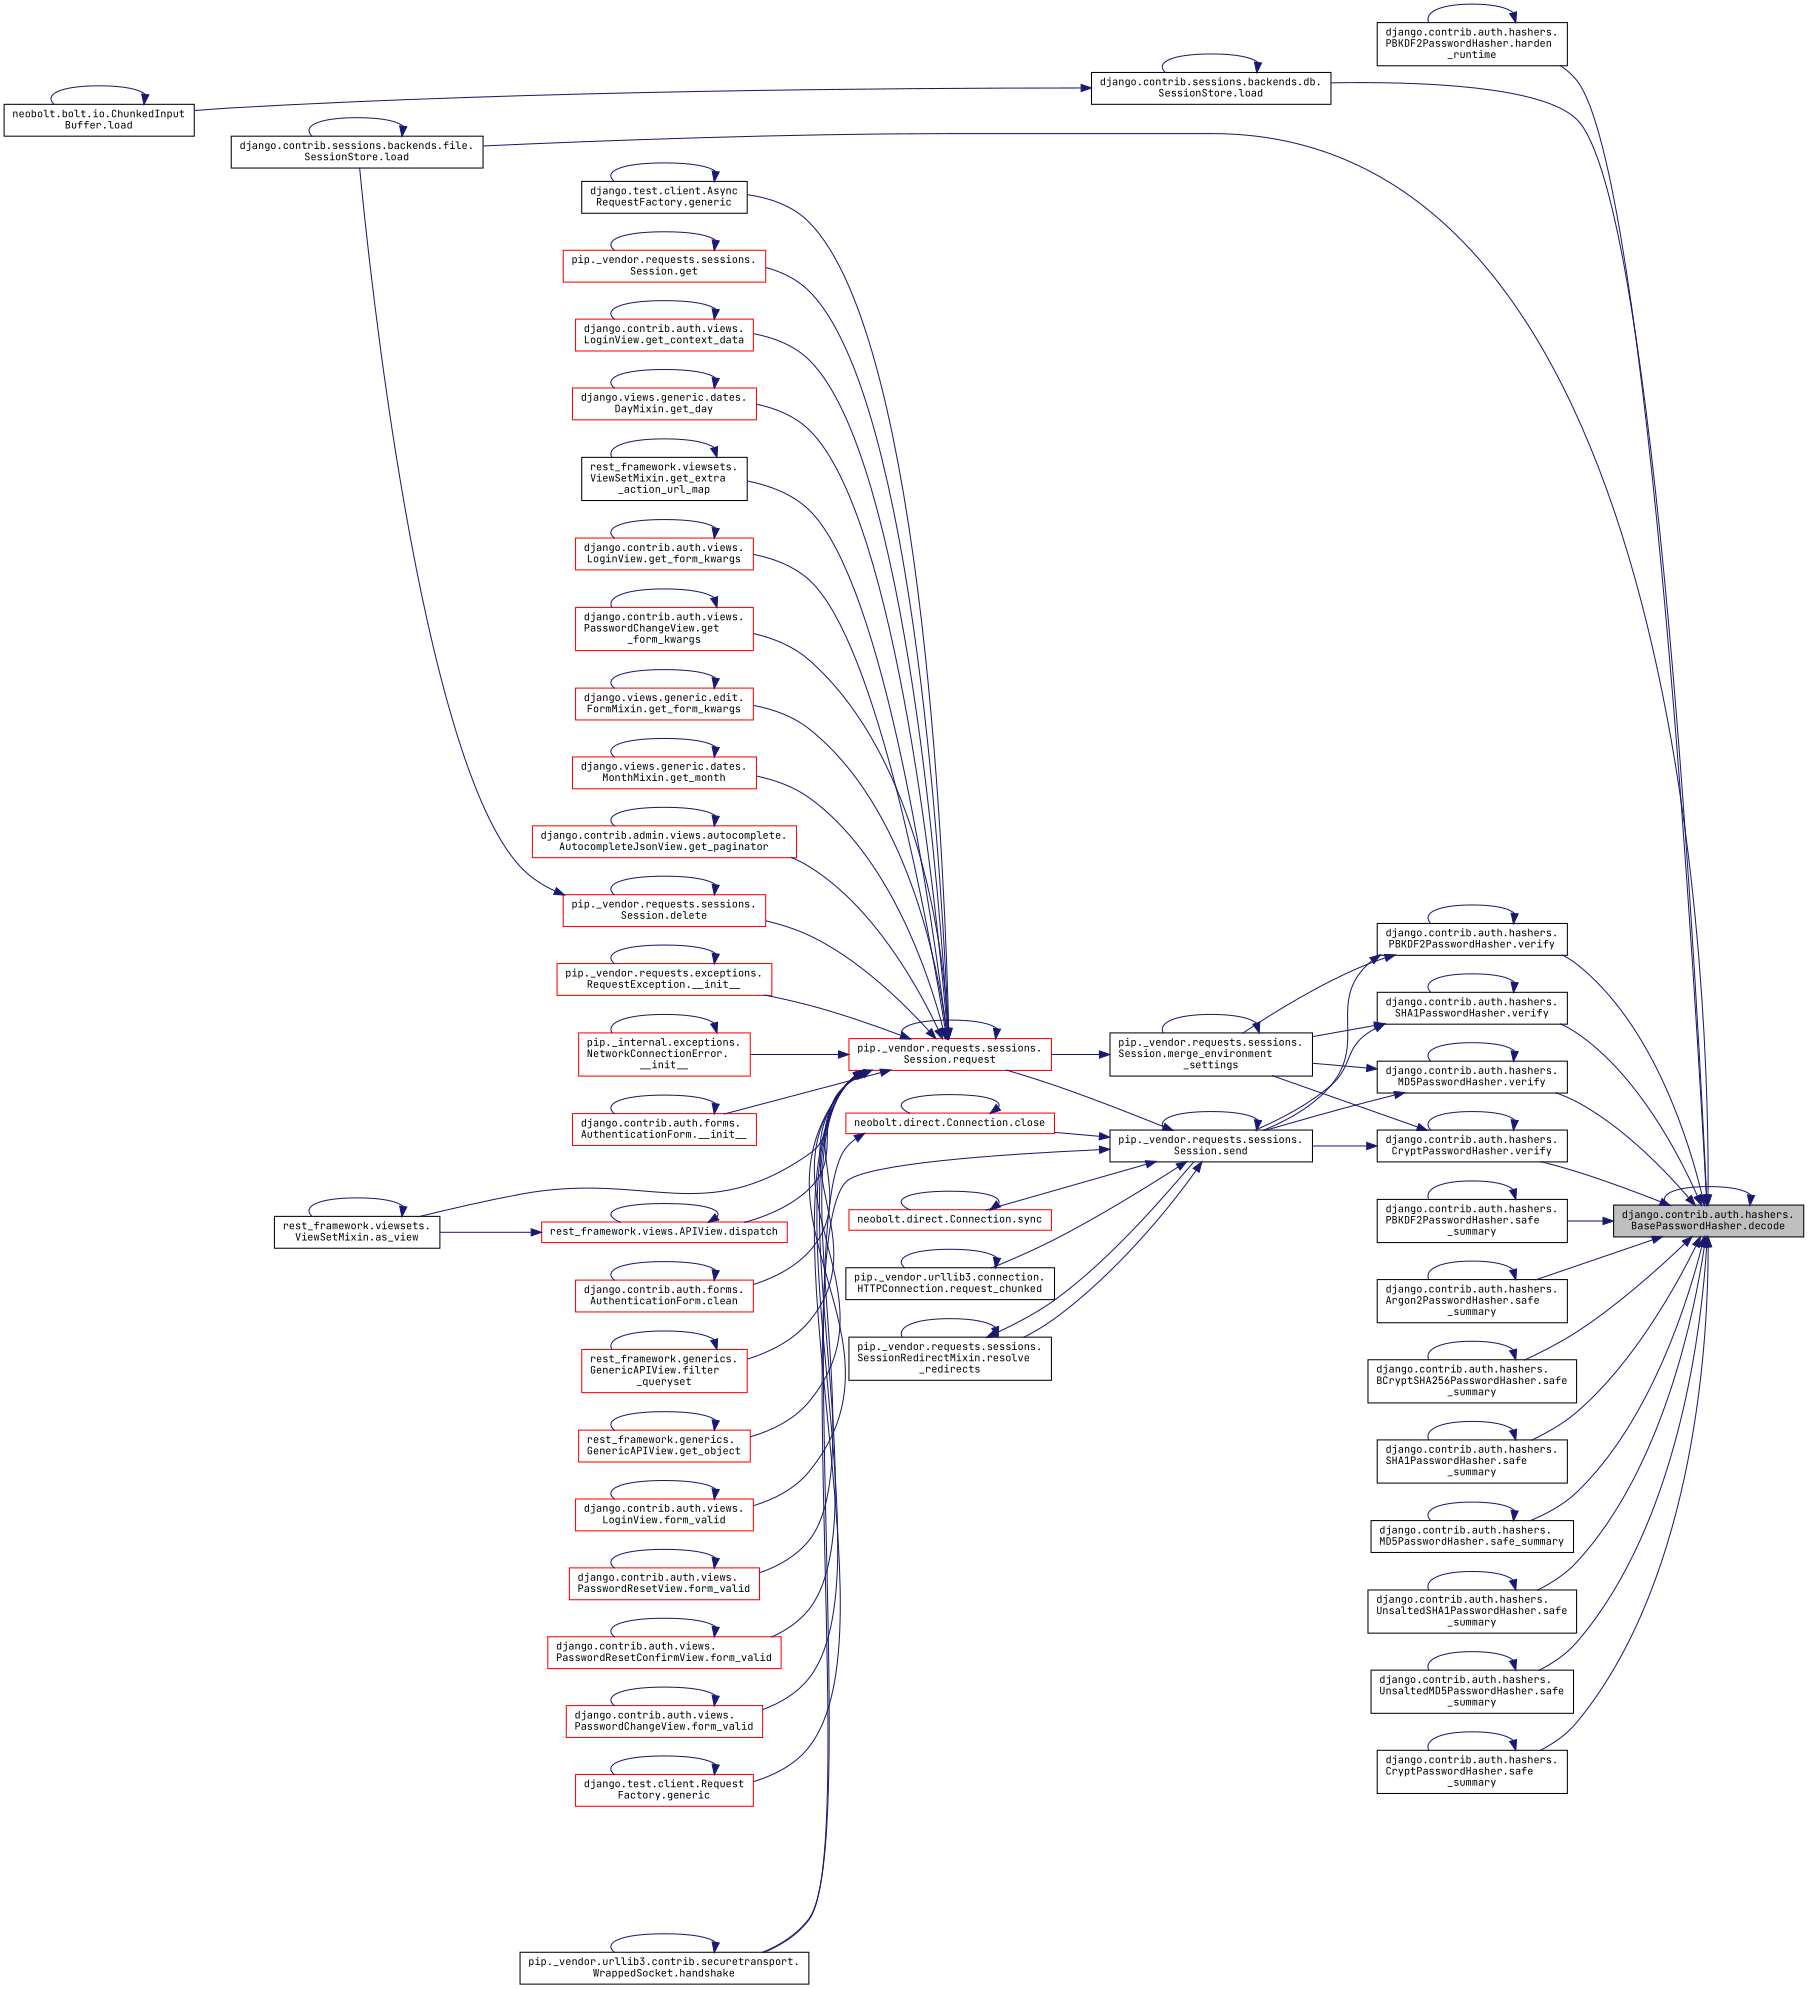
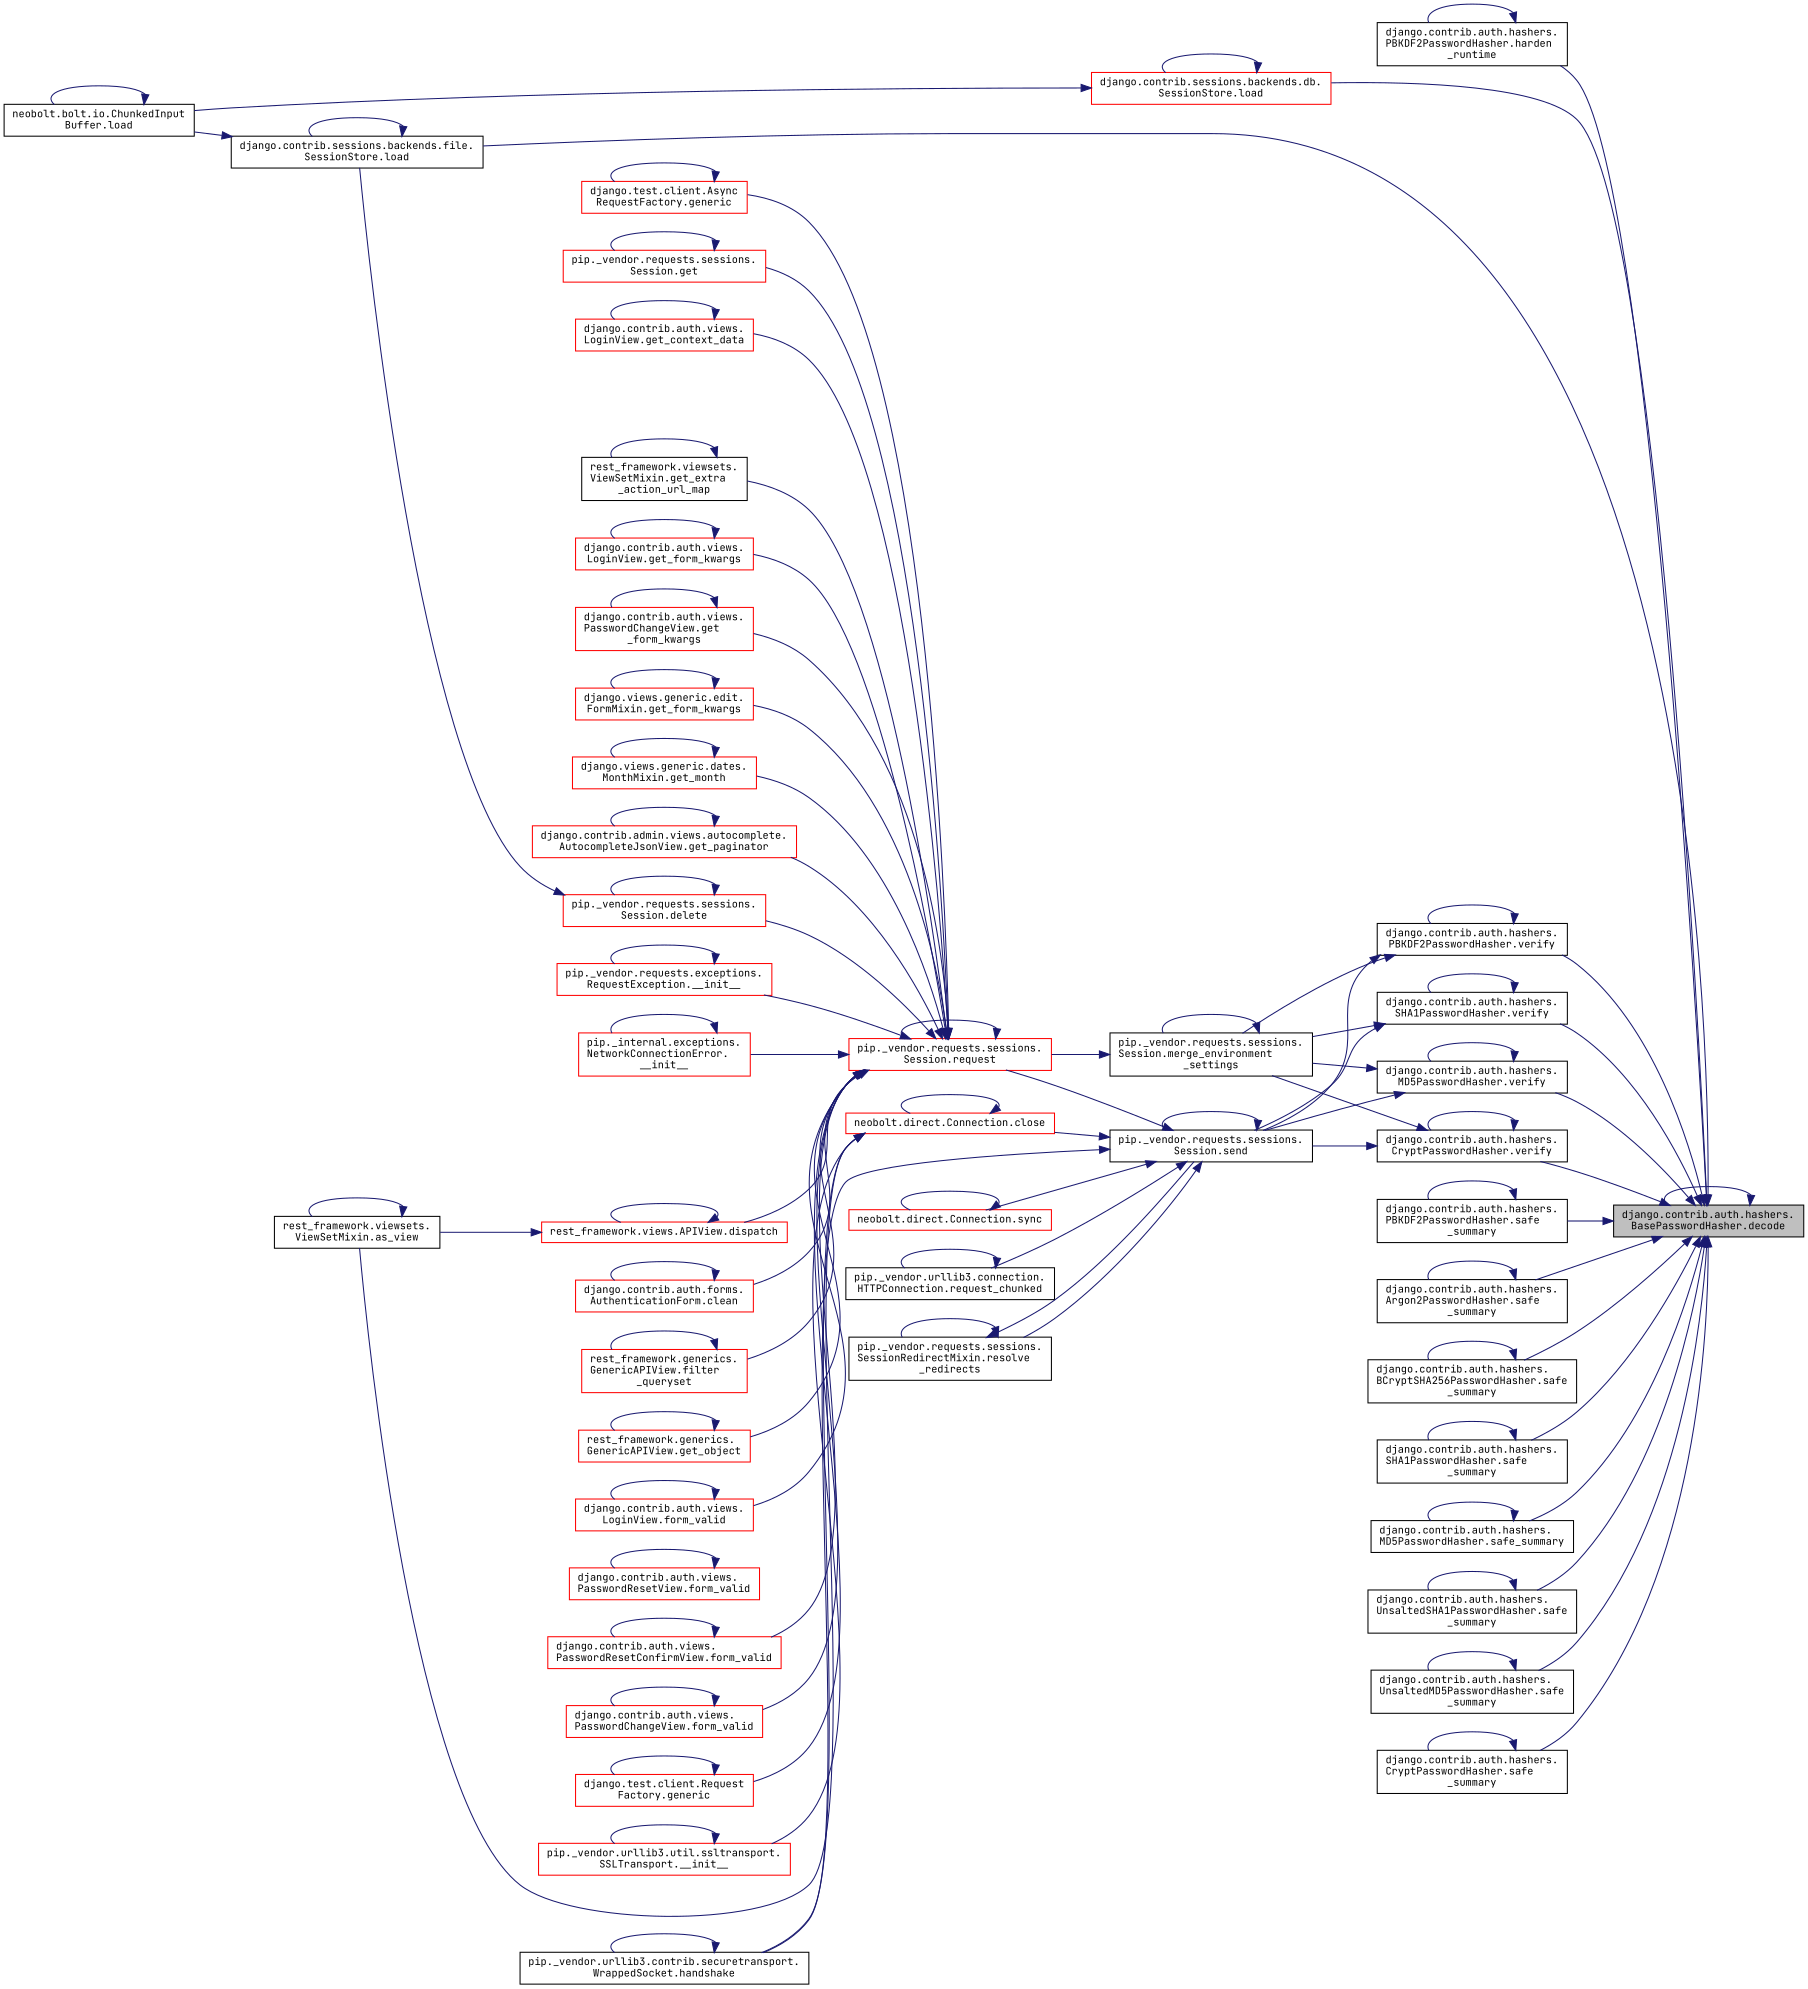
(1211, 88) -> (1211, 88)
none -> (208, 134)
(664, 197) -> (664, 197)
(664, 404) -> none
(664, 1130) -> none
(666, 1193) -> (710, 1915)
(829, 1336) -> none
none -> (664, 1859)
